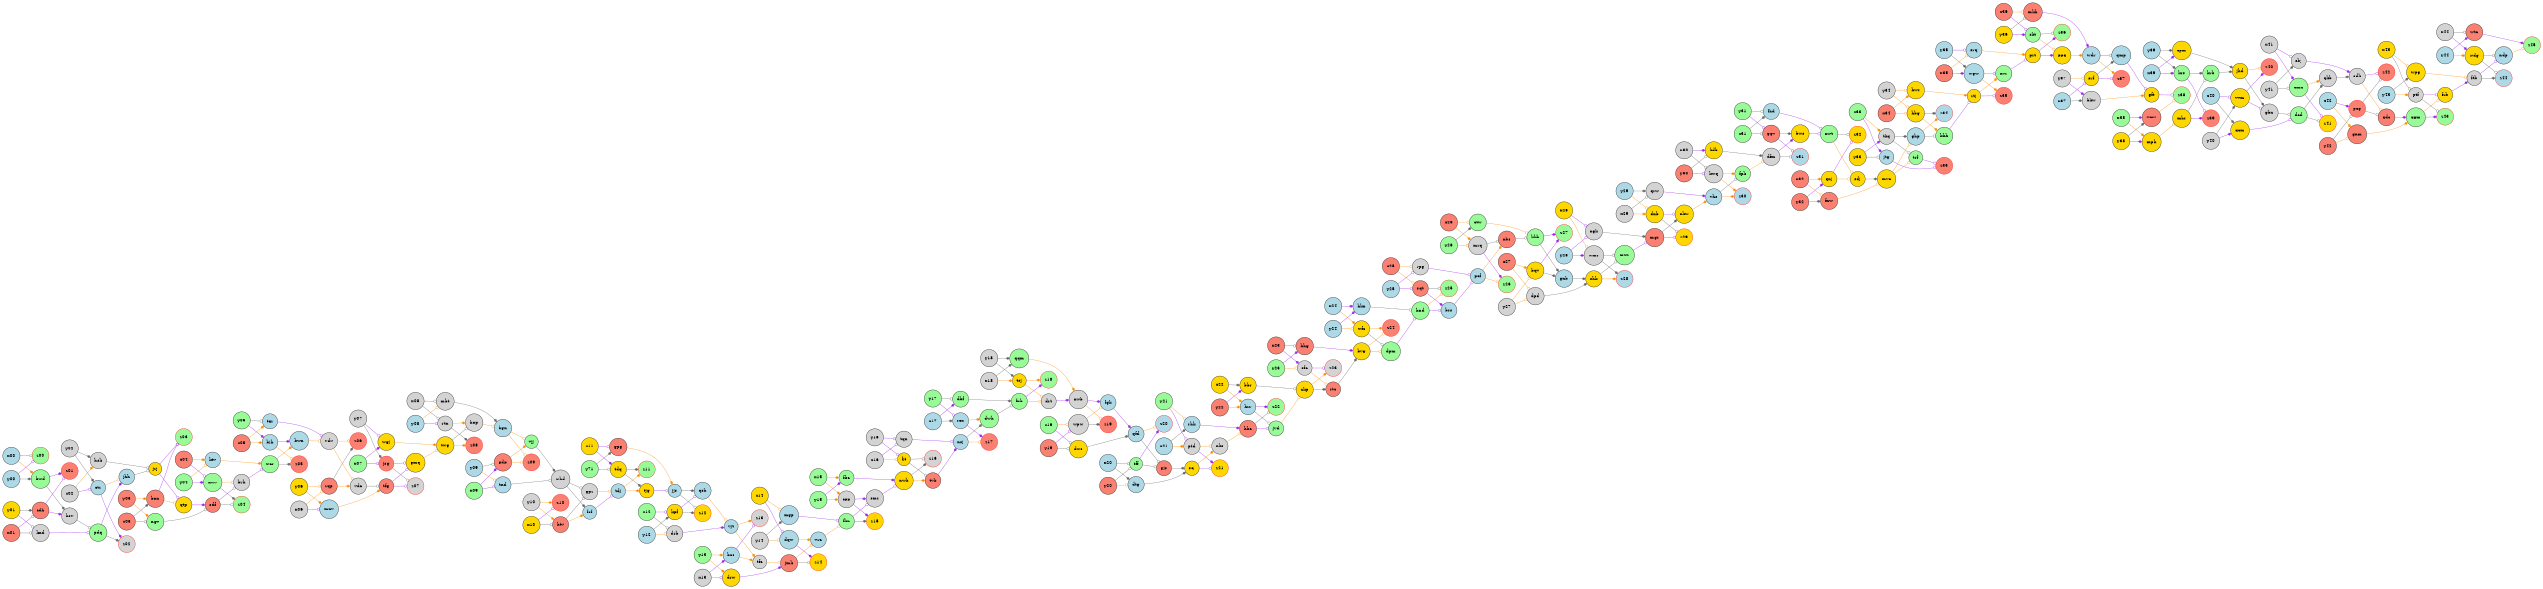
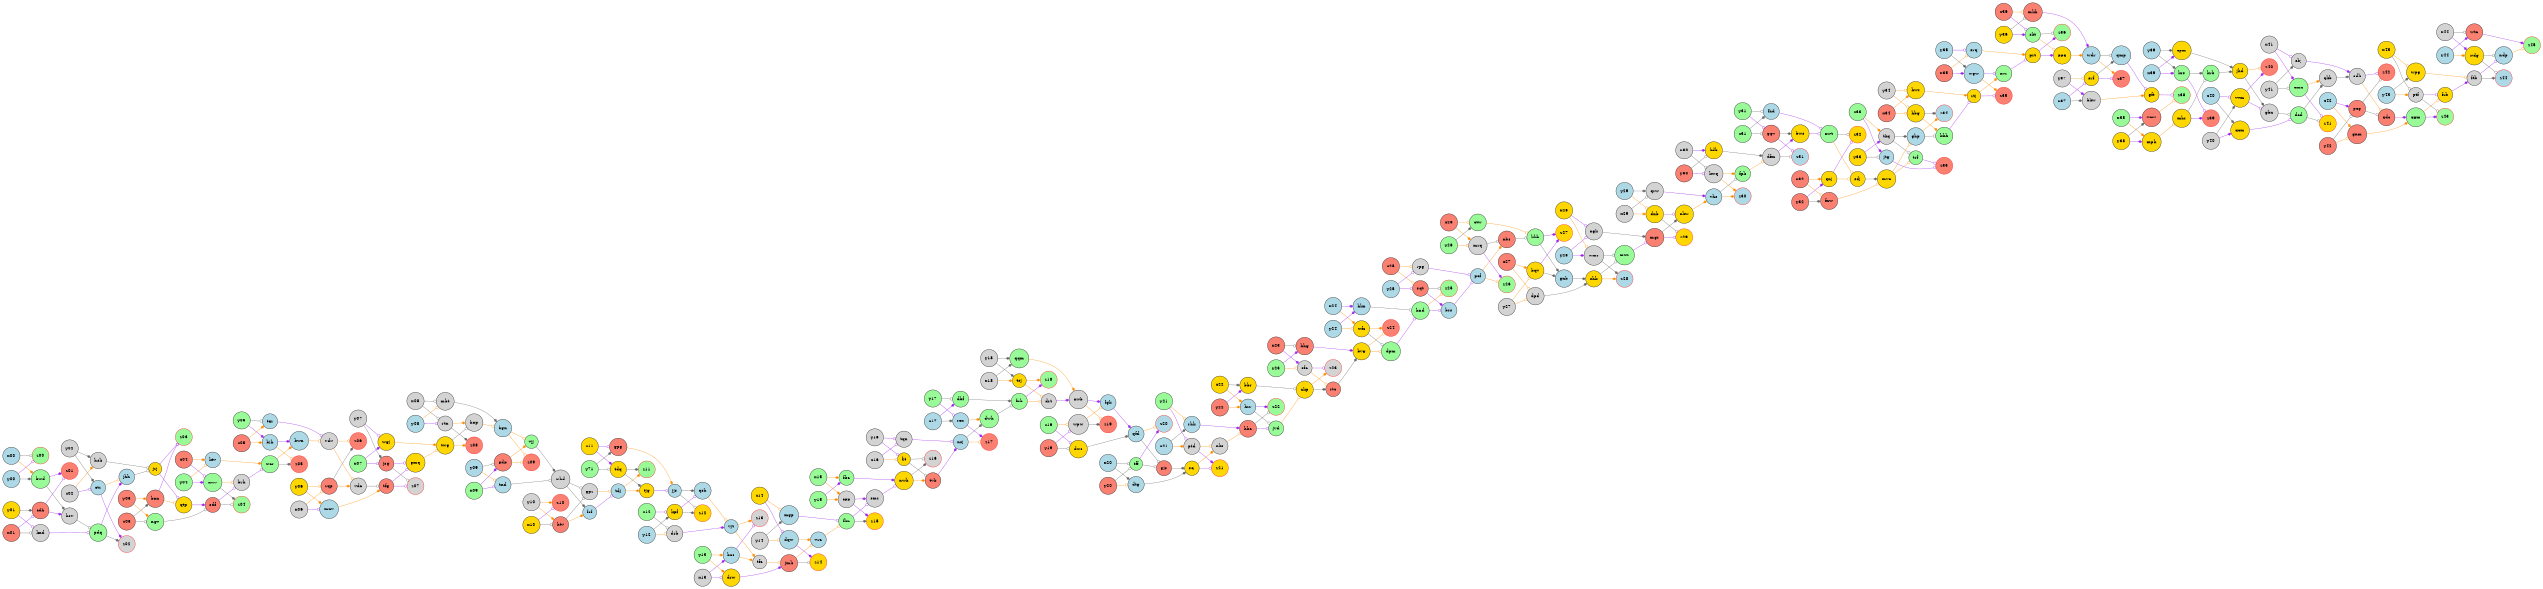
(2357, 109) -> (2357, 109)
(1564, 233) -> (1564, 233)
(386, 464) -> (386, 464)
